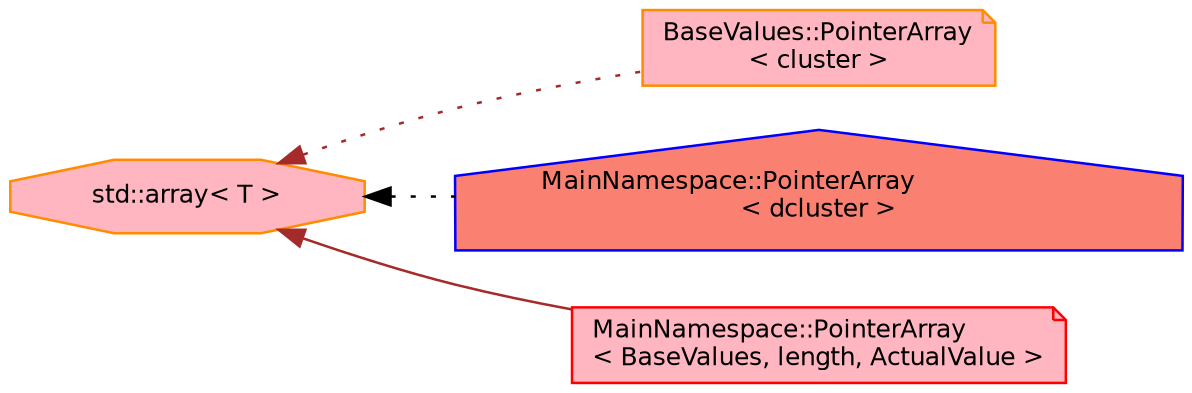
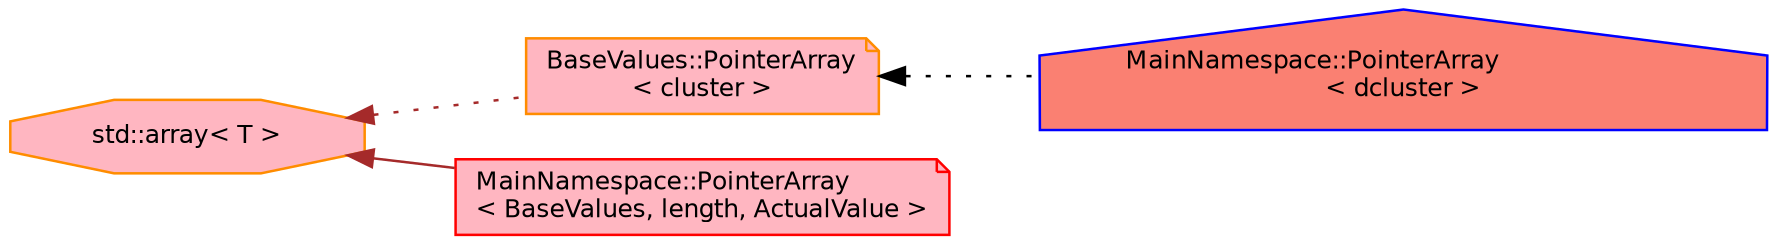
(423, 197) -> (973, 76)
